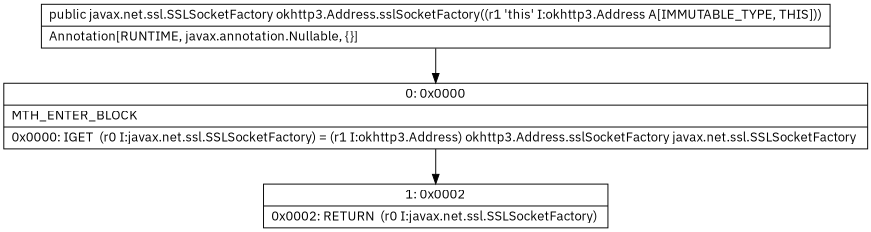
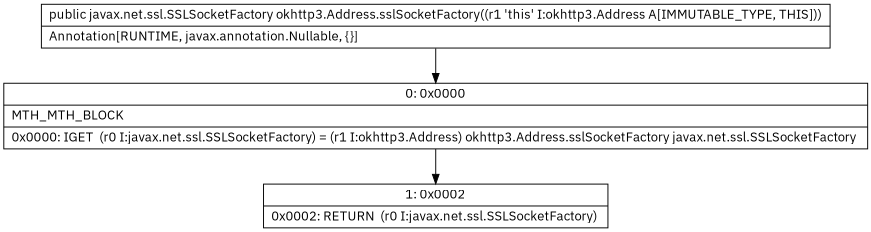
(75, 116) -> (68, 116)
